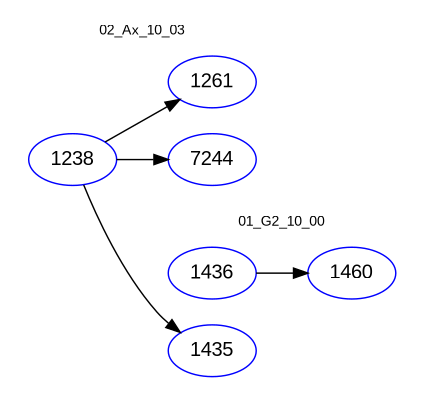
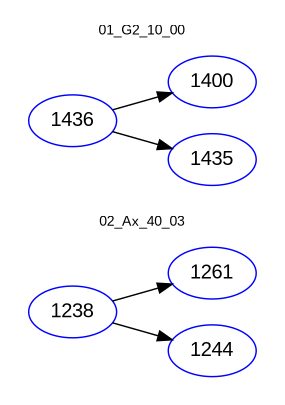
(142, 31) -> (142, 222)
(212, 160) -> (212, 351)
(119, 259) -> (135, 138)
(352, 273) -> (212, 82)
